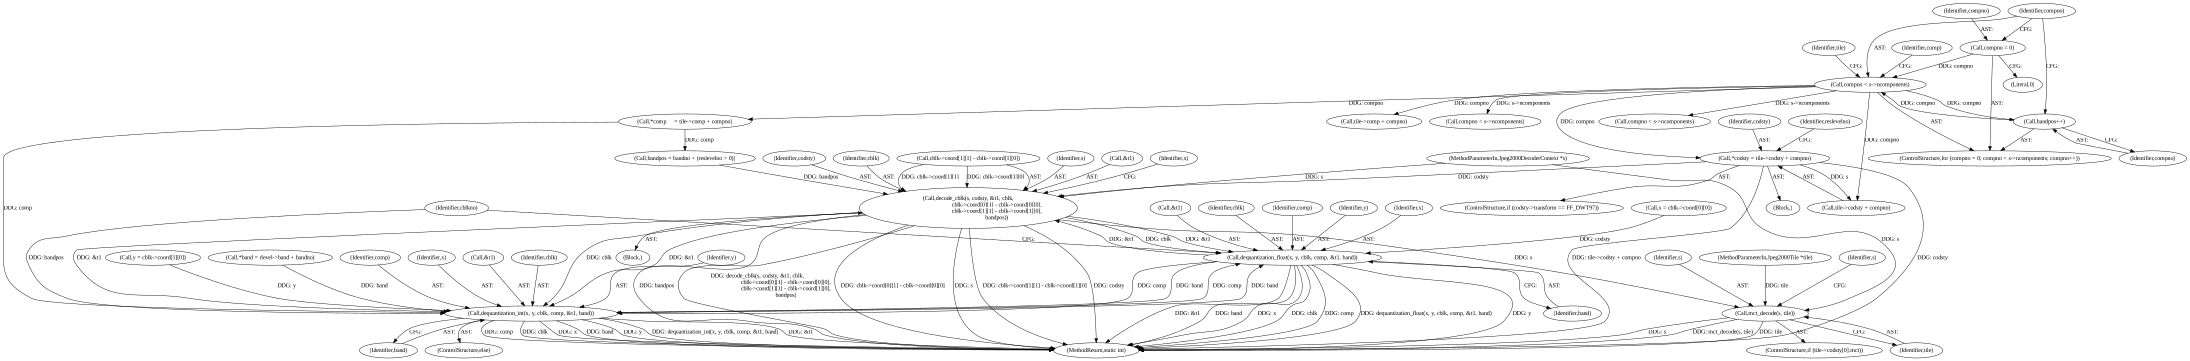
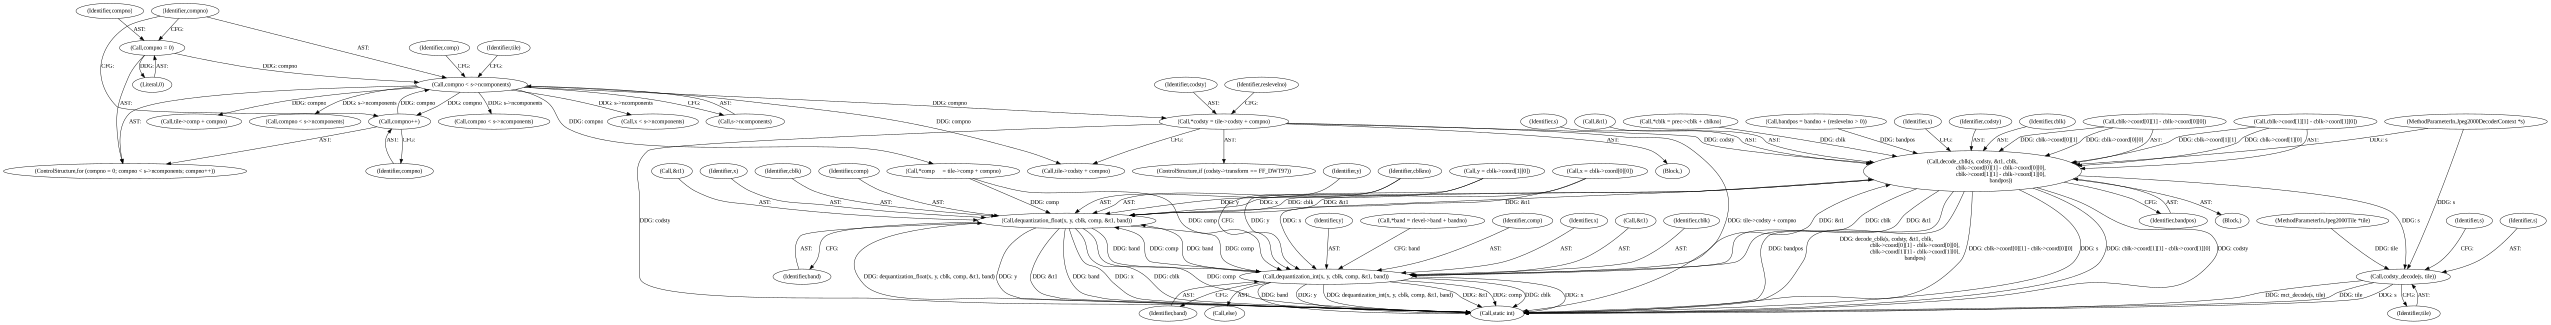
(2016, 66) -> (148, 66)
none -> (156, 68)
none -> (653, 122)
none -> (745, 122)
none -> (1681, 122)
(2044, 122) -> (400, 122)
none -> (2155, 122)
(685, 138) -> (1008, 195)
(1840, 177) -> (1178, 140)
(1813, 184) -> none
none -> (1222, 199)
none -> (1403, 204)
none -> (2173, 221)
(1029, 239) -> (1130, 202)
(1595, 239) -> (1269, 202)
(46, 258) -> (1229, 221)
(374, 286) -> (1407, 249)
(1765, 314) -> (2403, 277)
(464, 350) -> (1225, 314)
(1096, 350) -> (1497, 314)
(1814, 350) -> none
